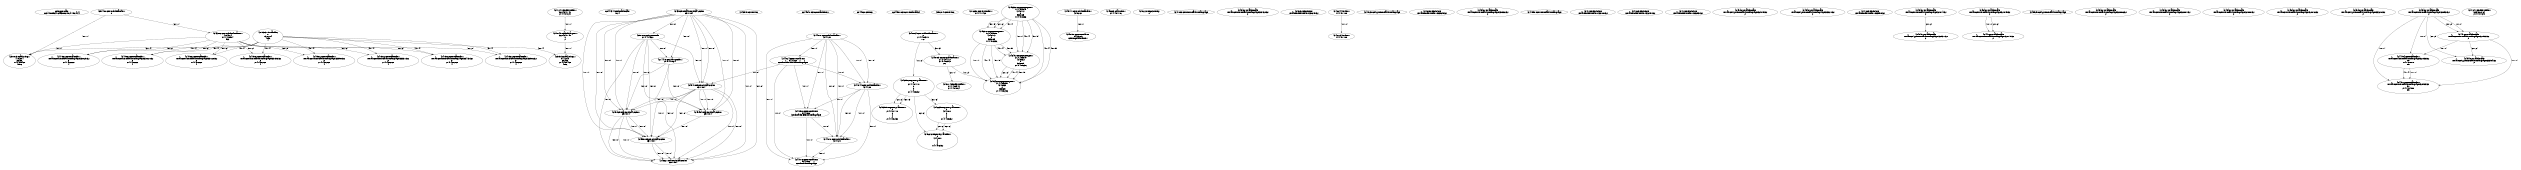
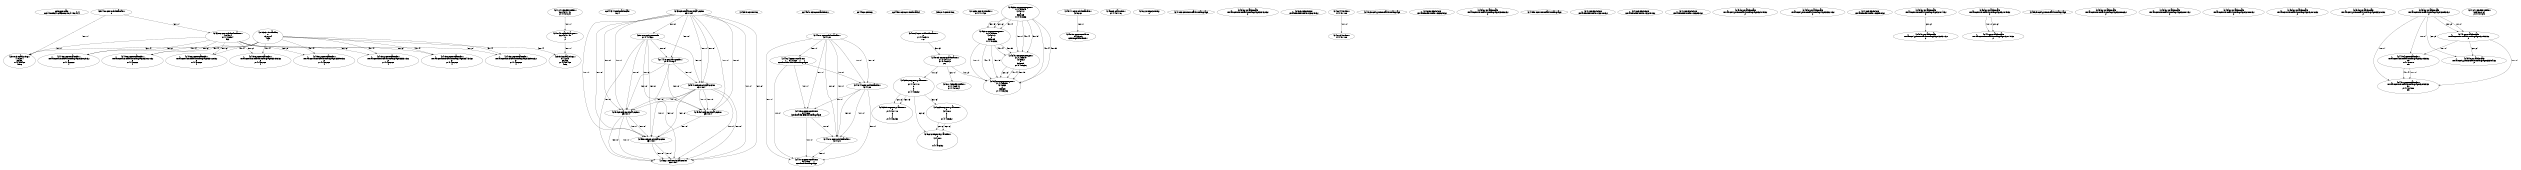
(915, 58) -> (932, 72)
(746, 74) -> (685, 73)
